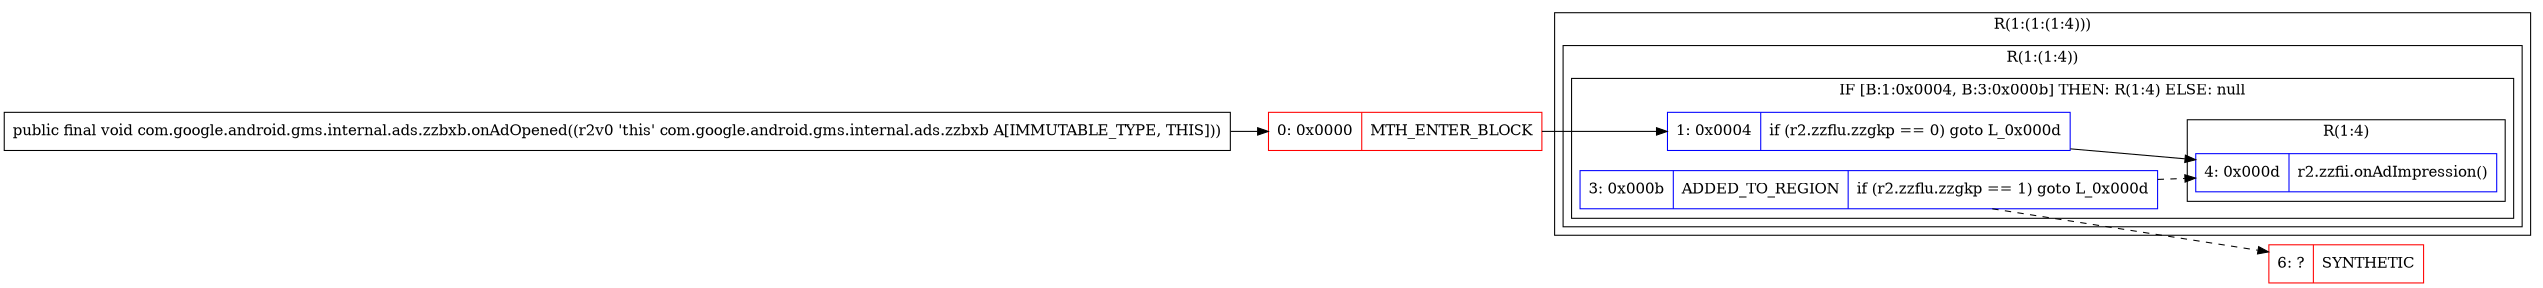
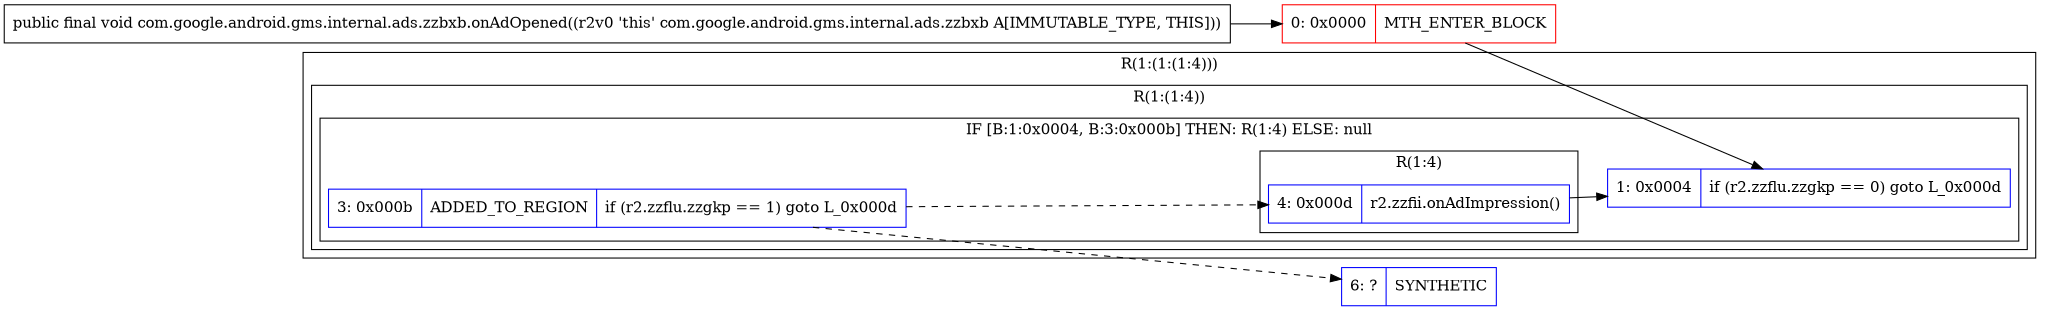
(2128, 154) -> (1585, 197)
(2346, 264) -> (1419, 287)
